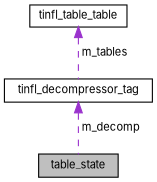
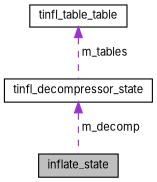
(78, 91) -> (78, 91)
(78, 166) -> (78, 166)
